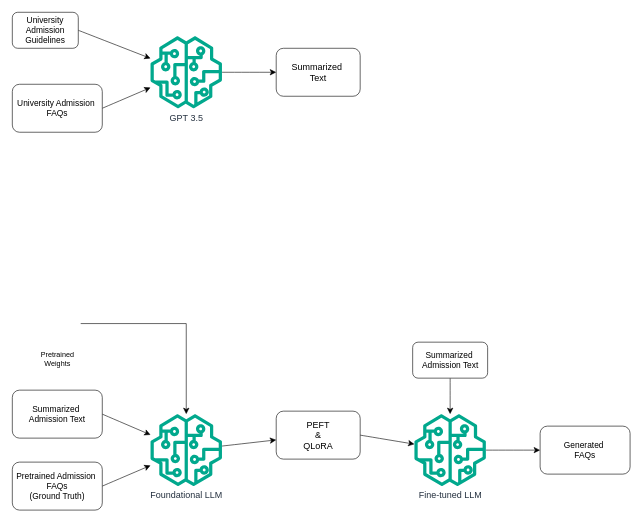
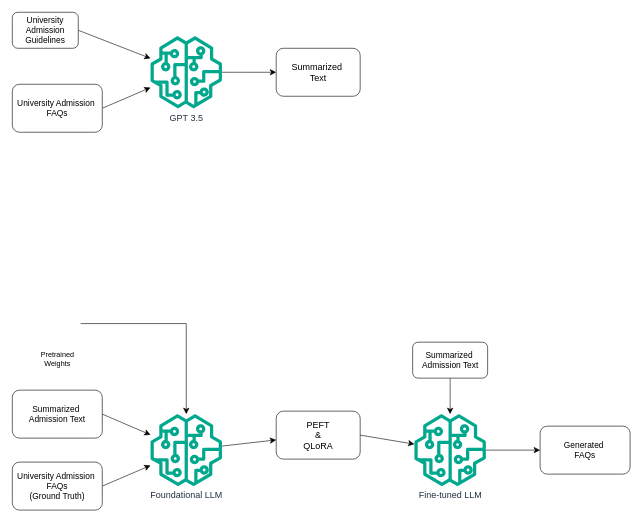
(57, 486) -> (57, 486)
